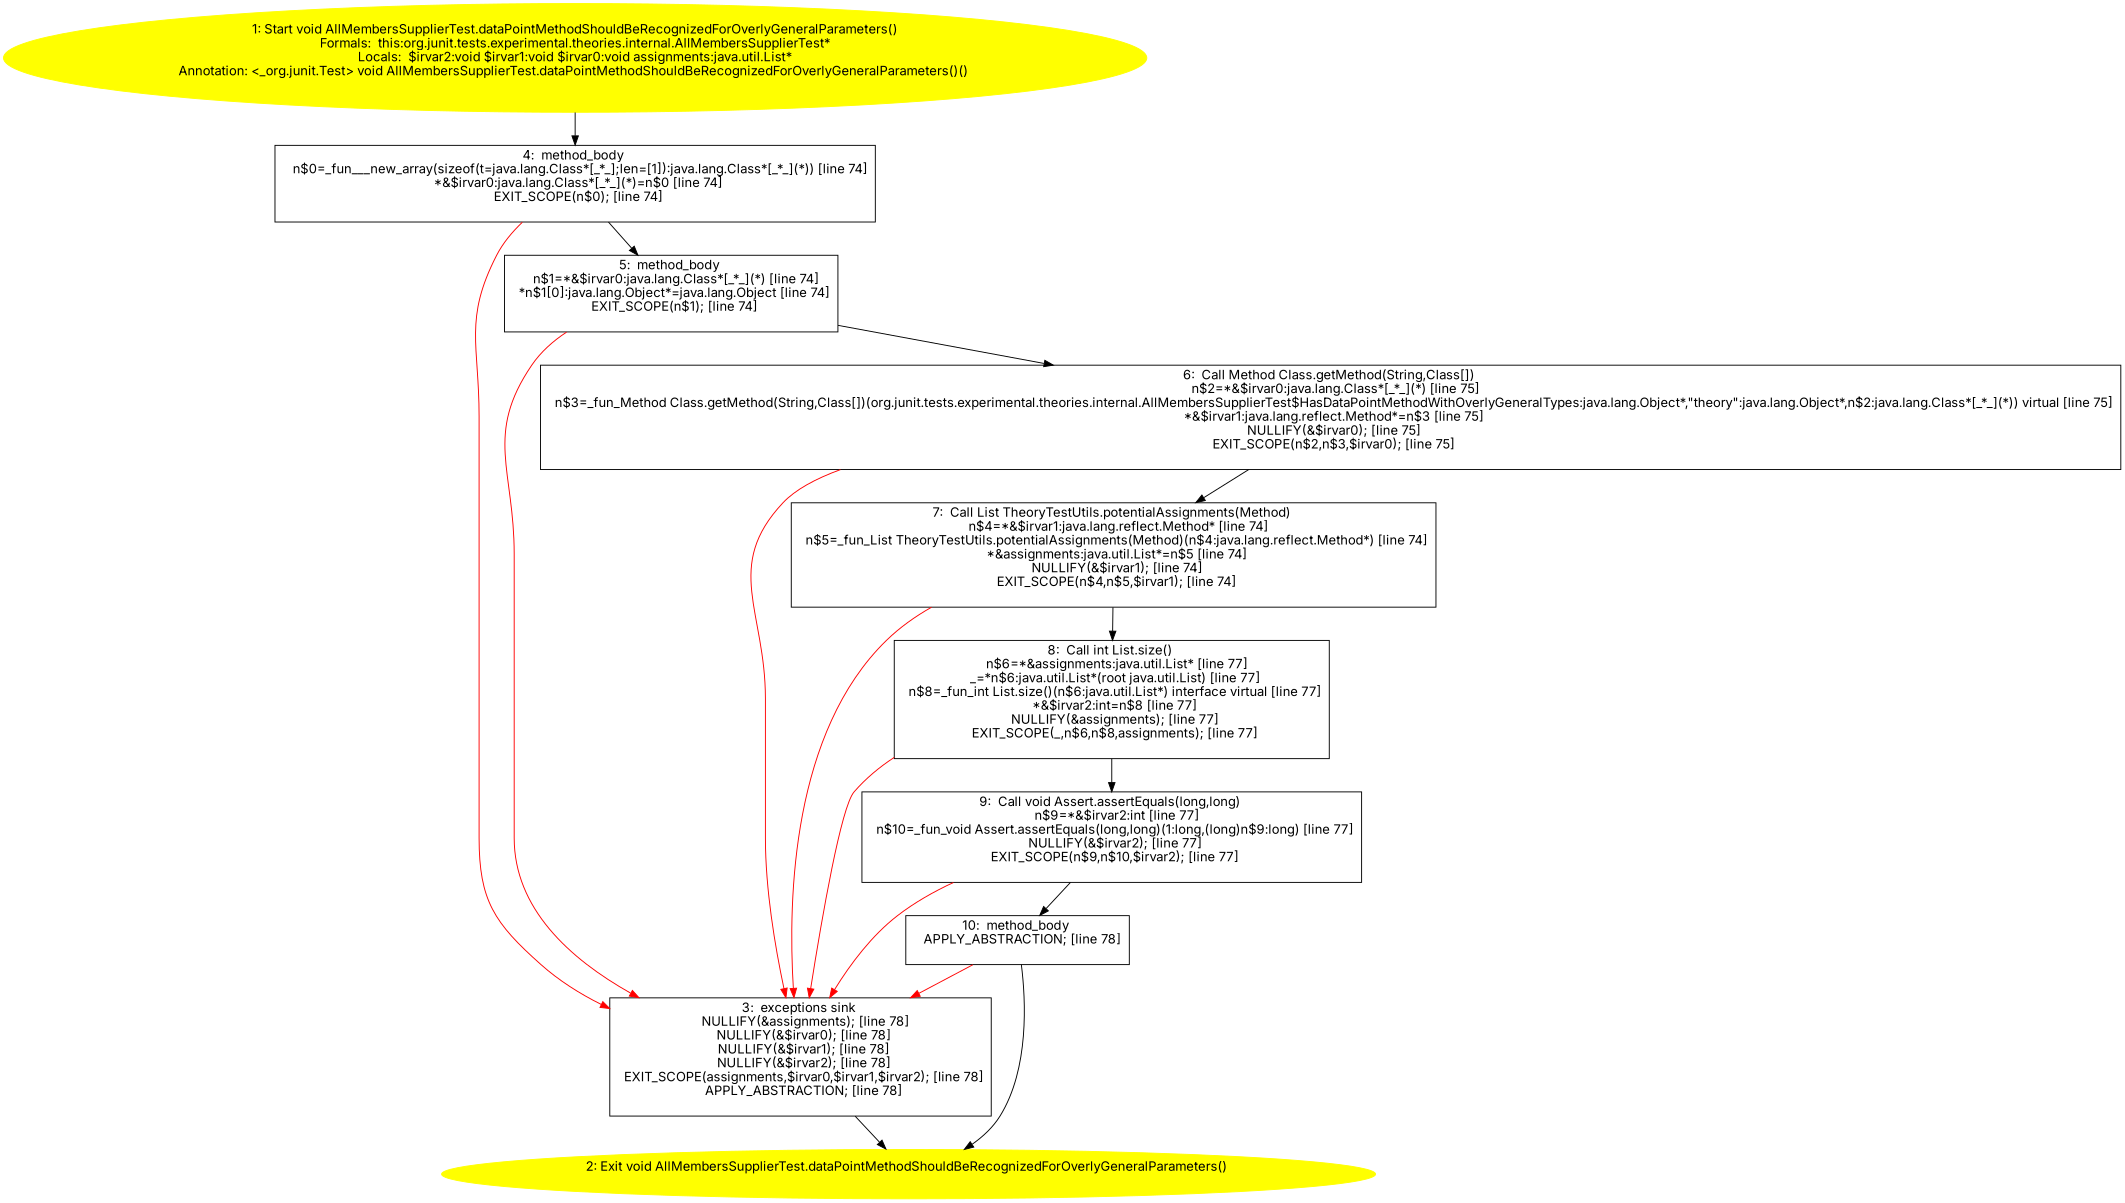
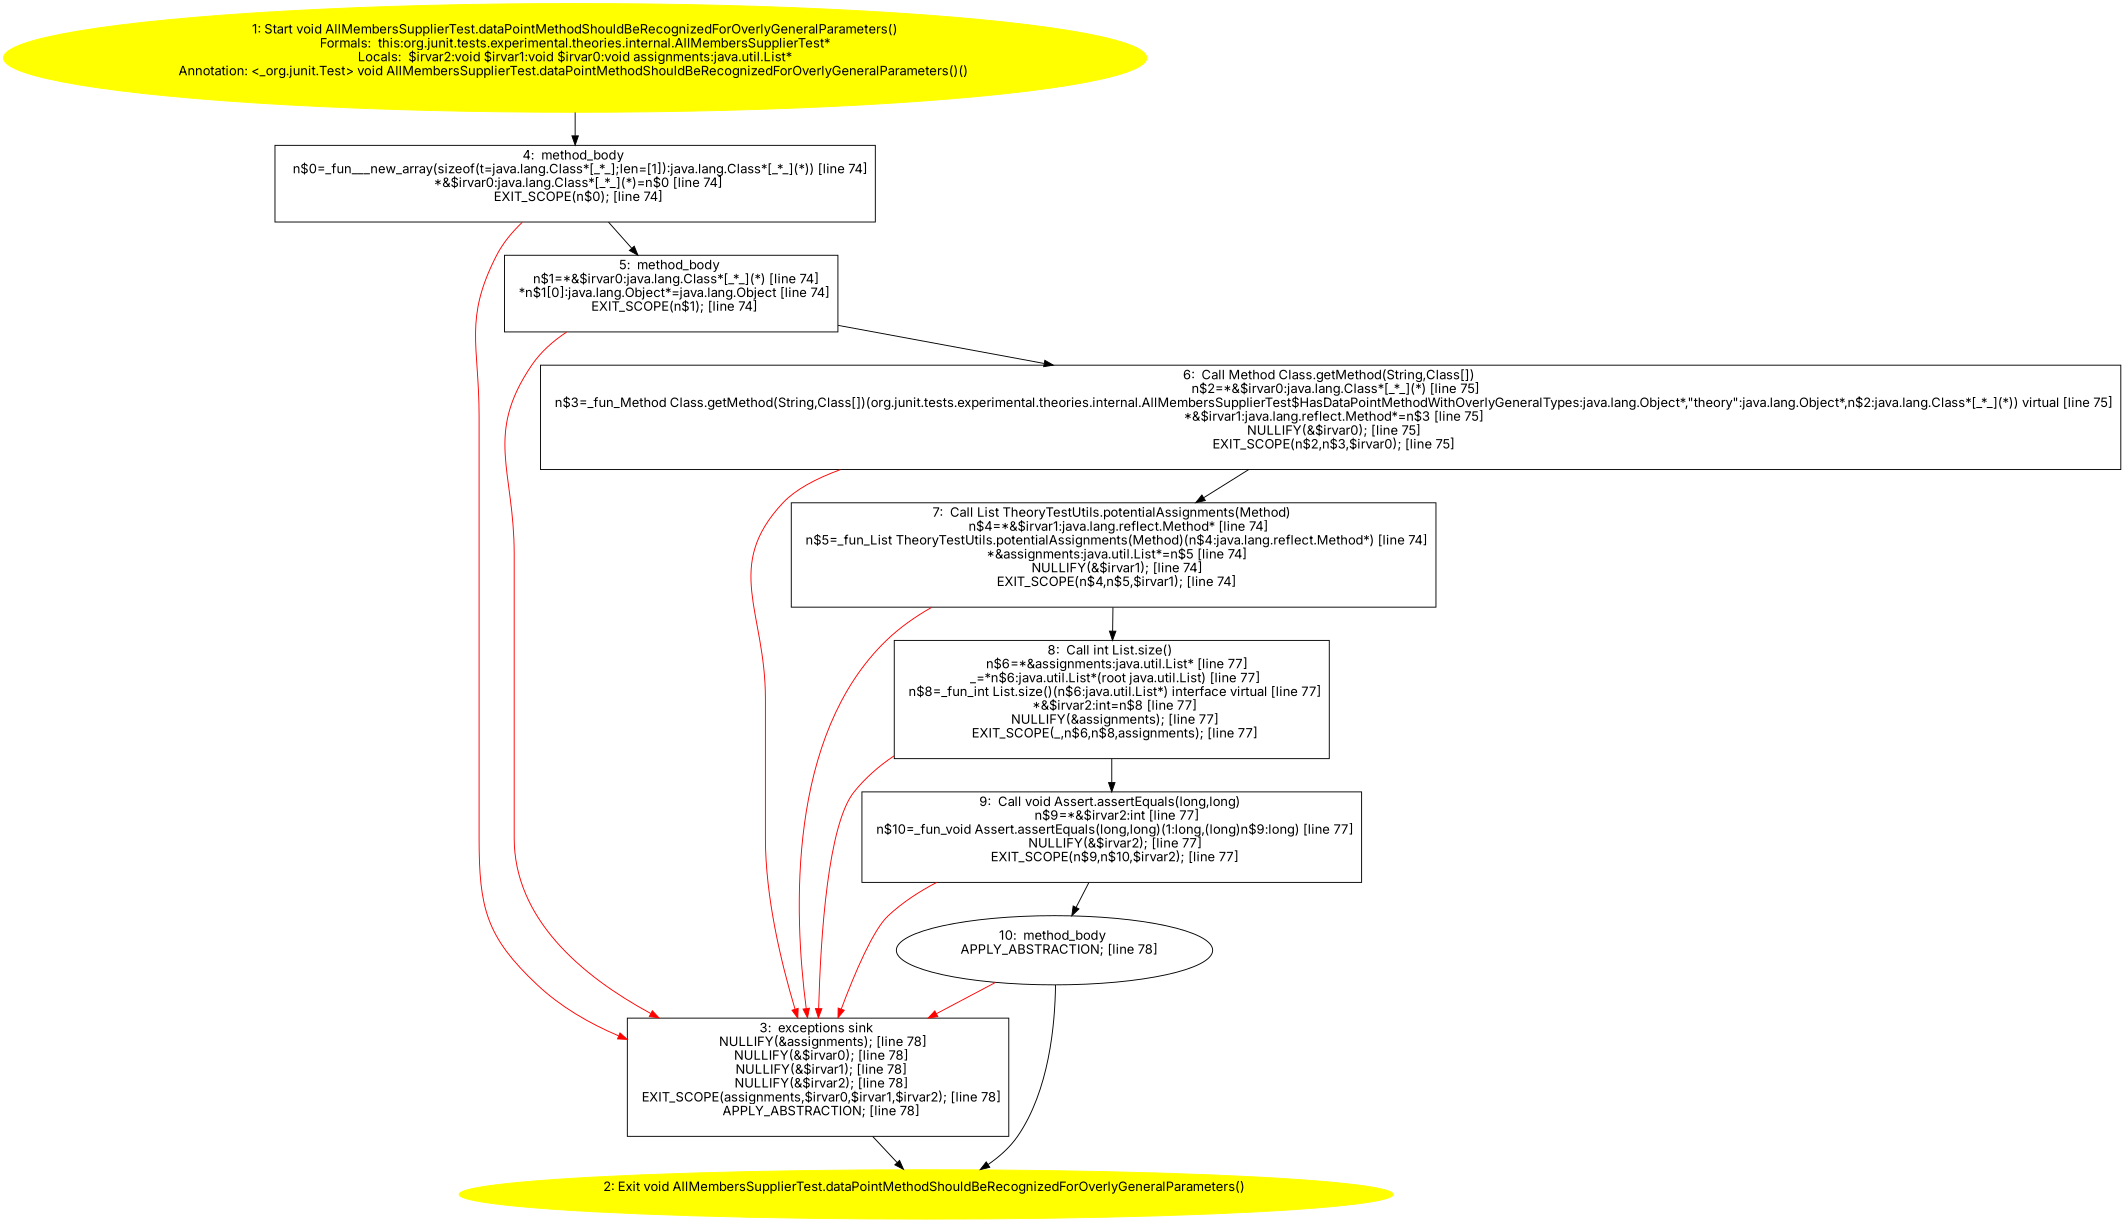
(1018, 940) -> (1054, 950)
